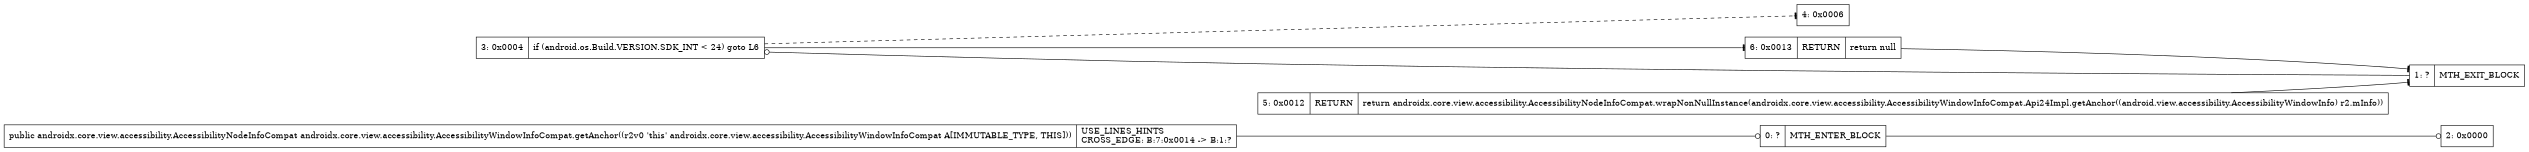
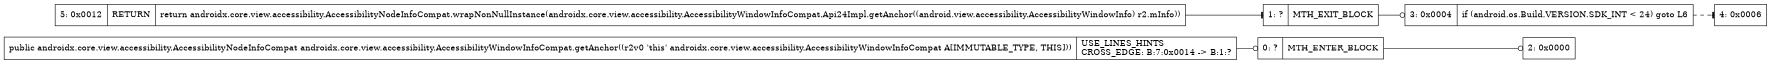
(1823, 48) -> none
